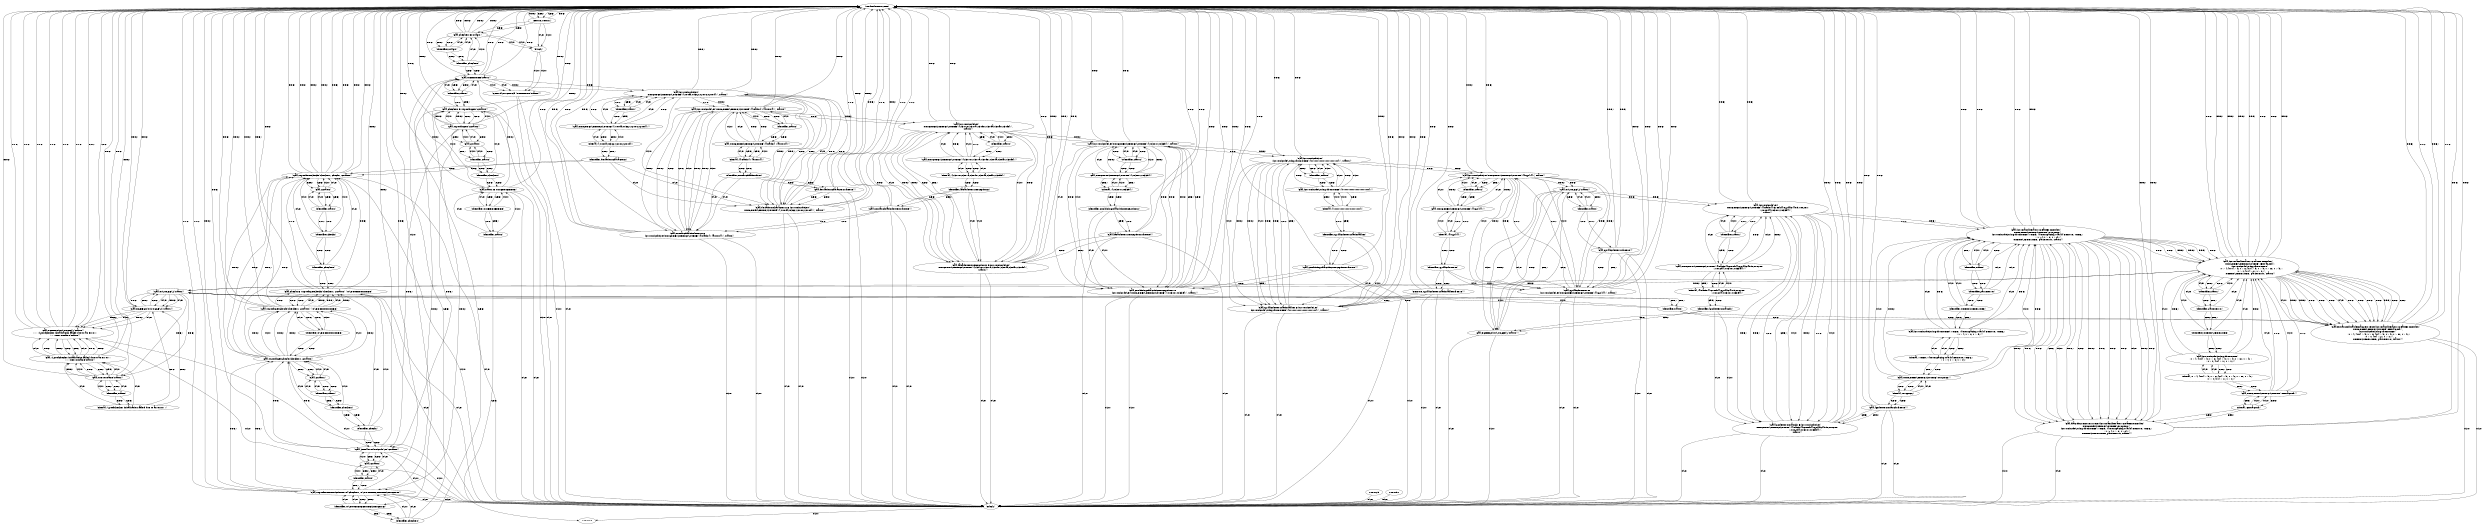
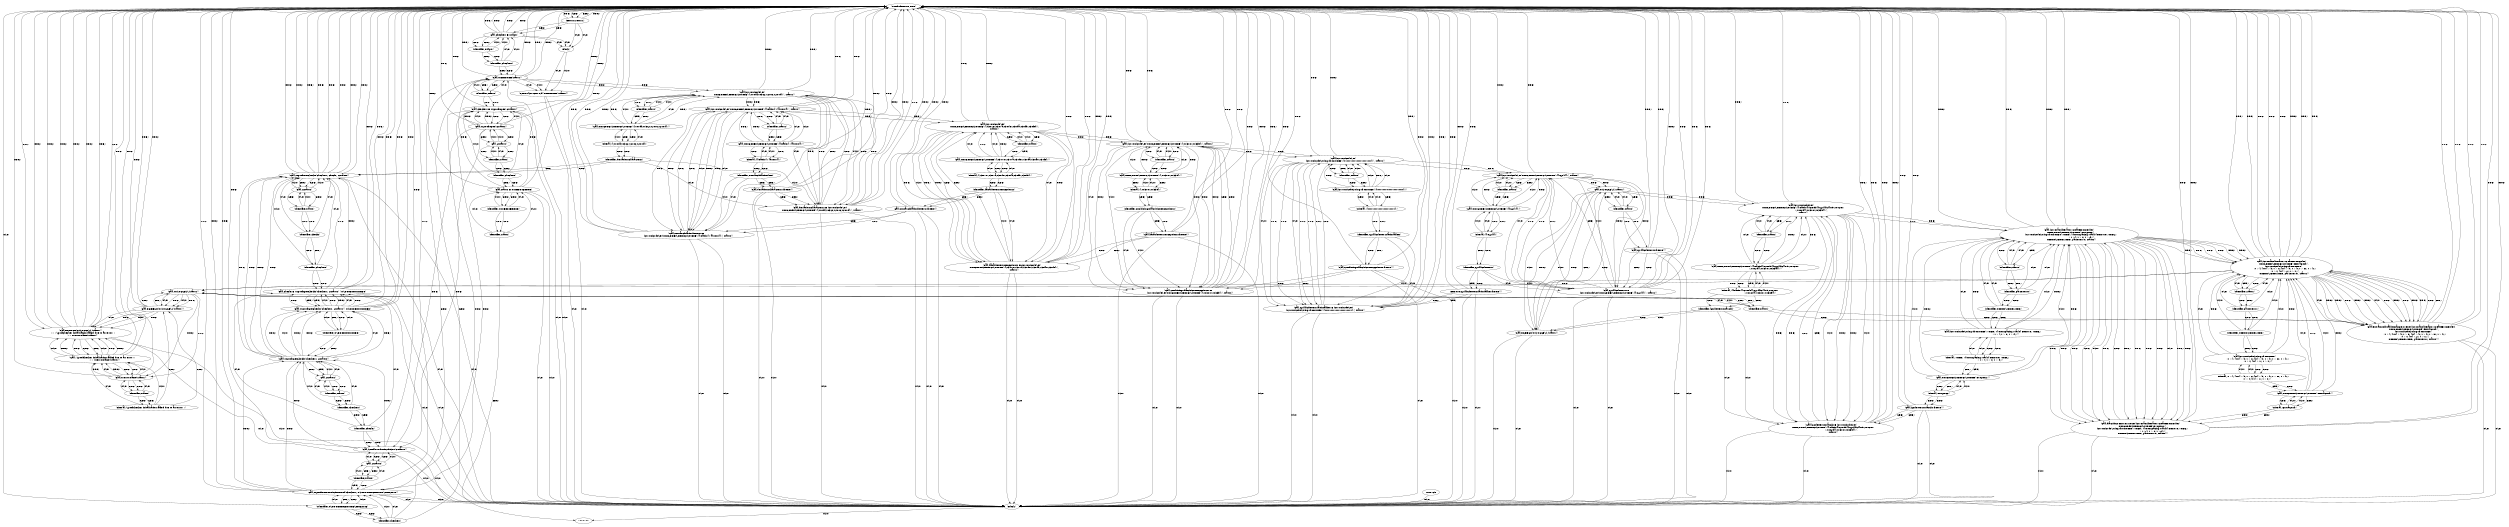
(1394, 492) -> none
